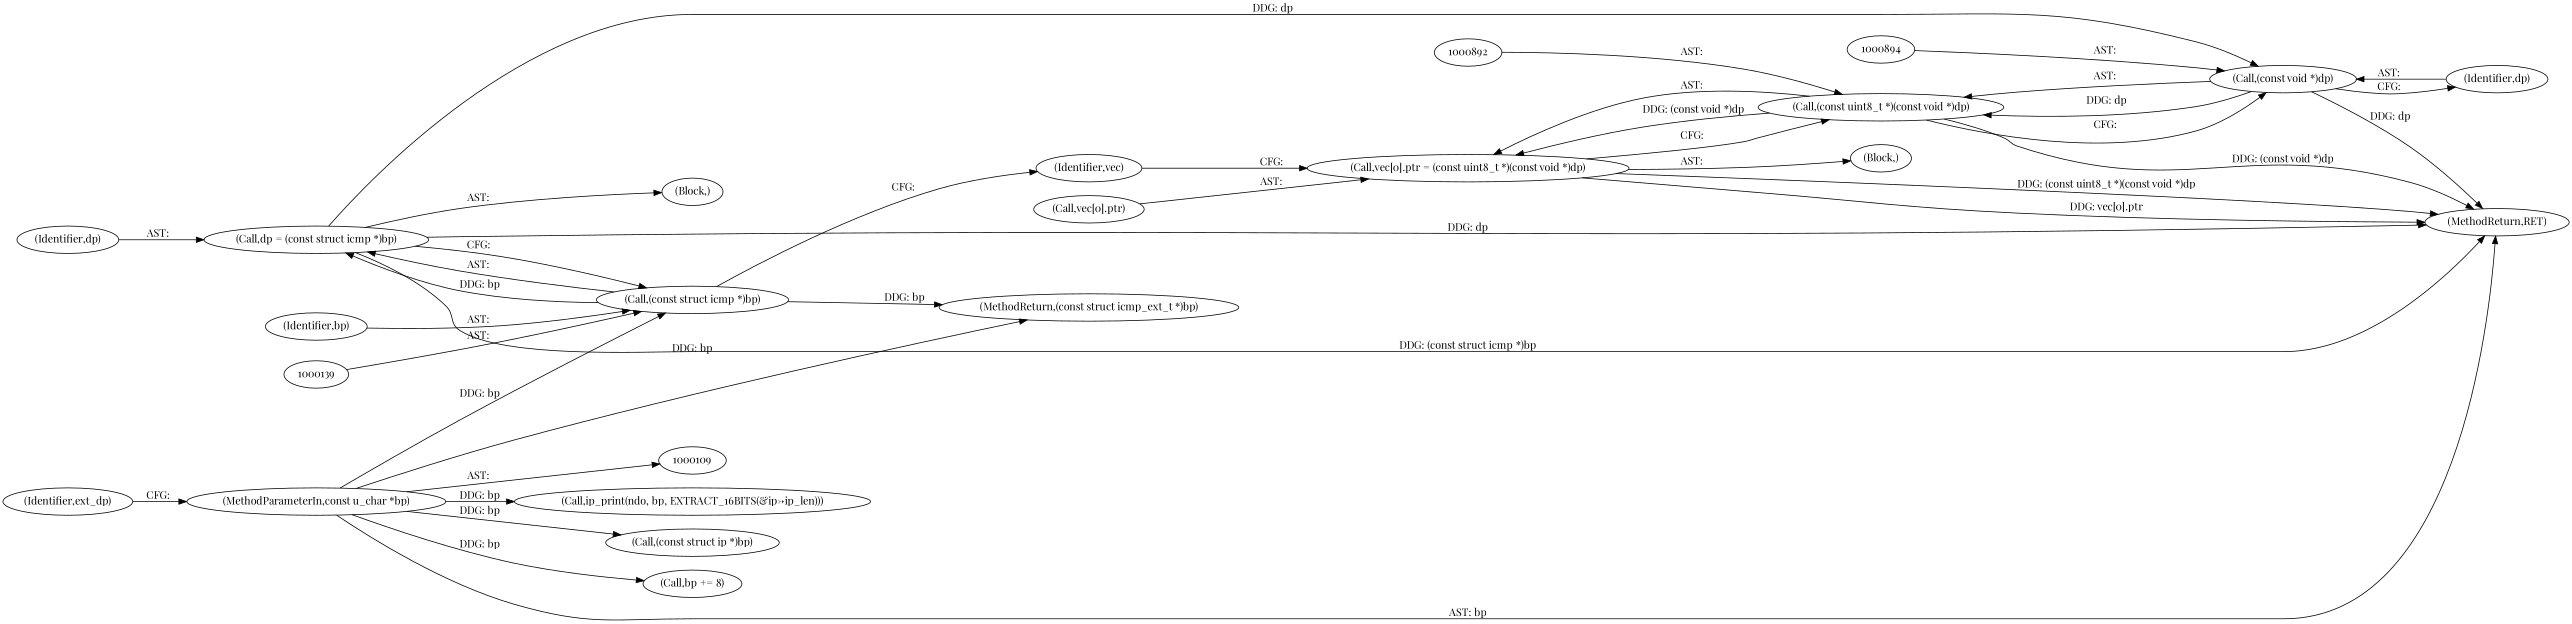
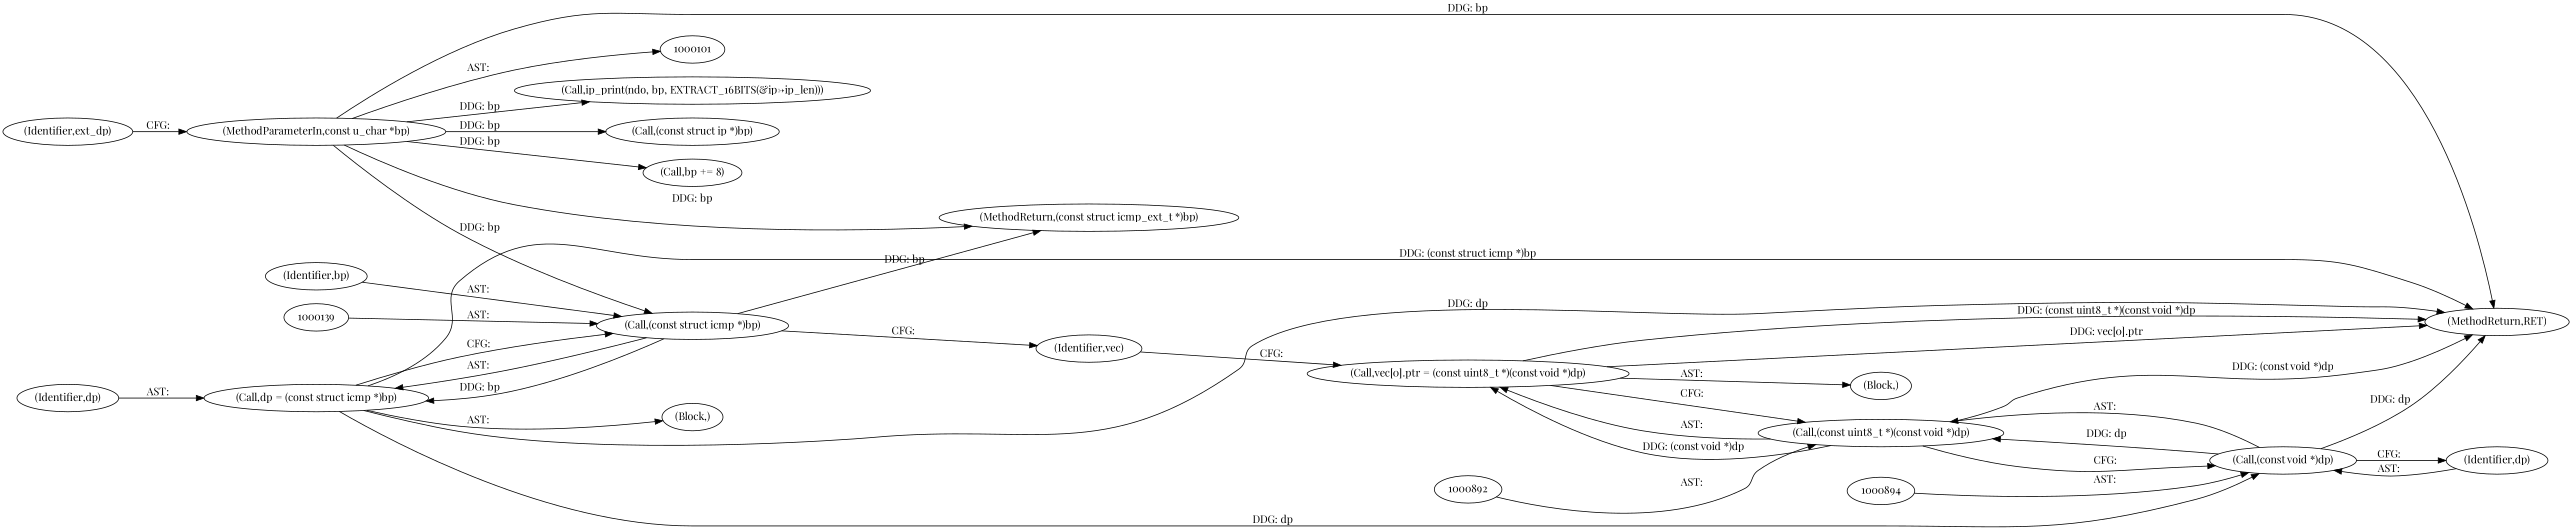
(1089, 209) -> none
(692, 460) -> (692, 49)
(1468, 613) -> (1468, 9)
